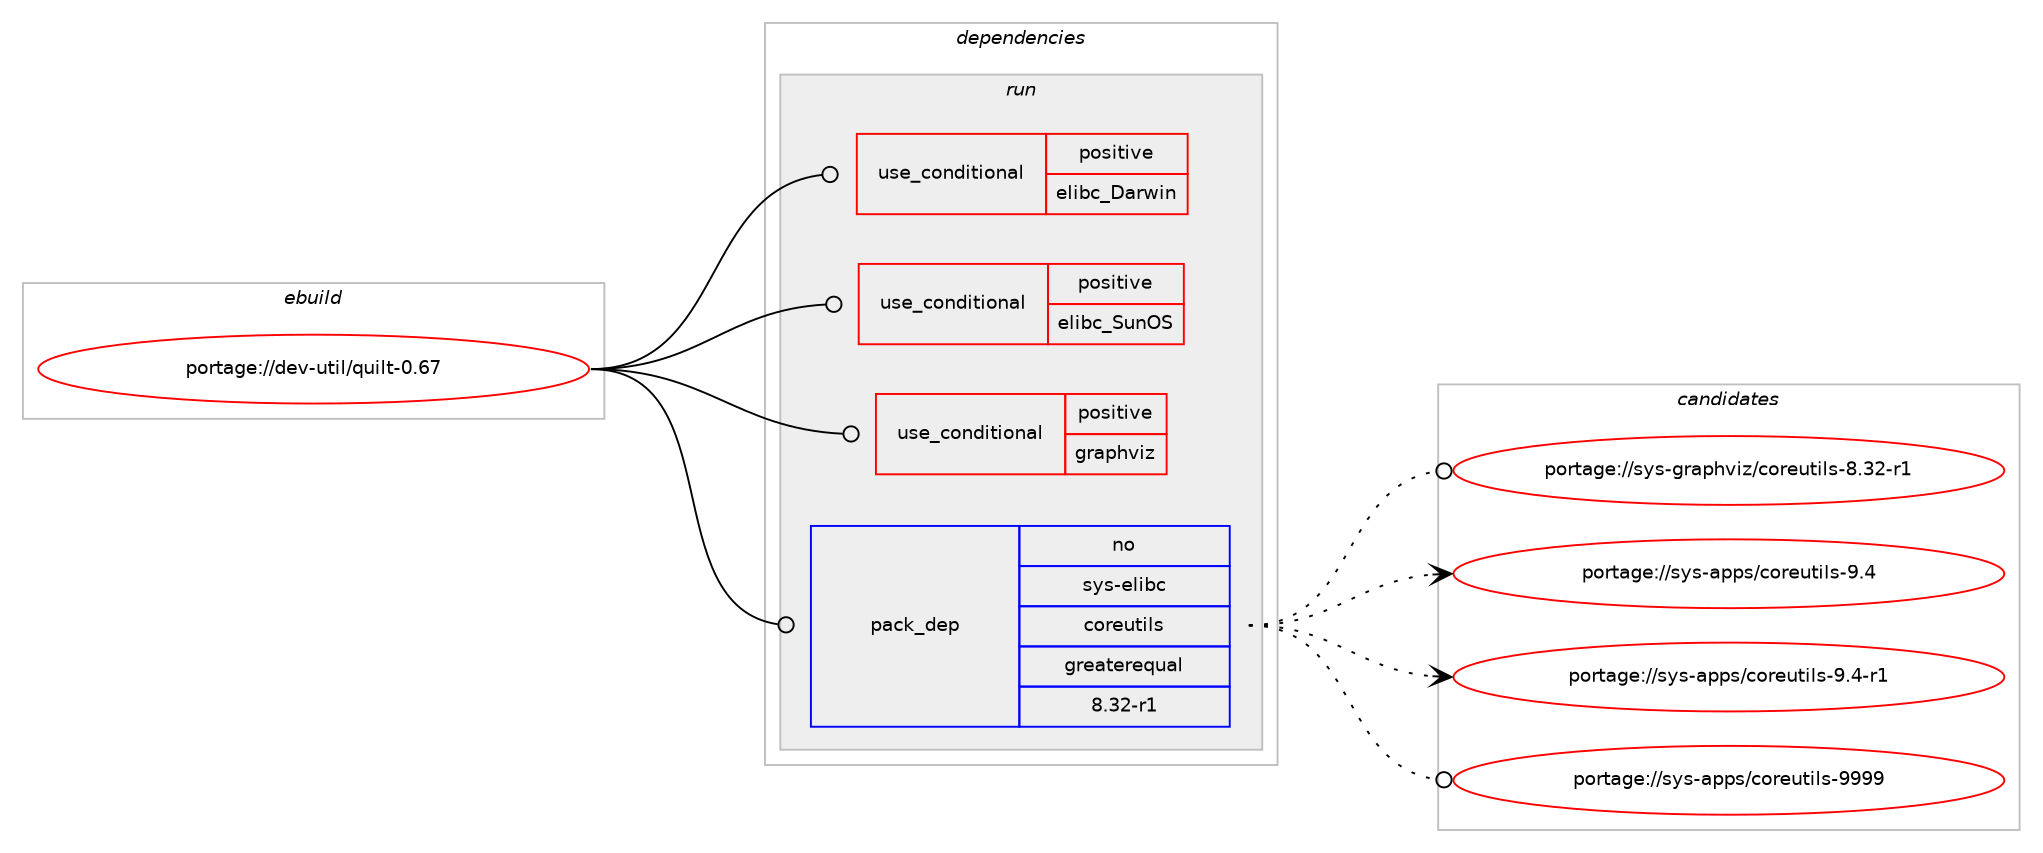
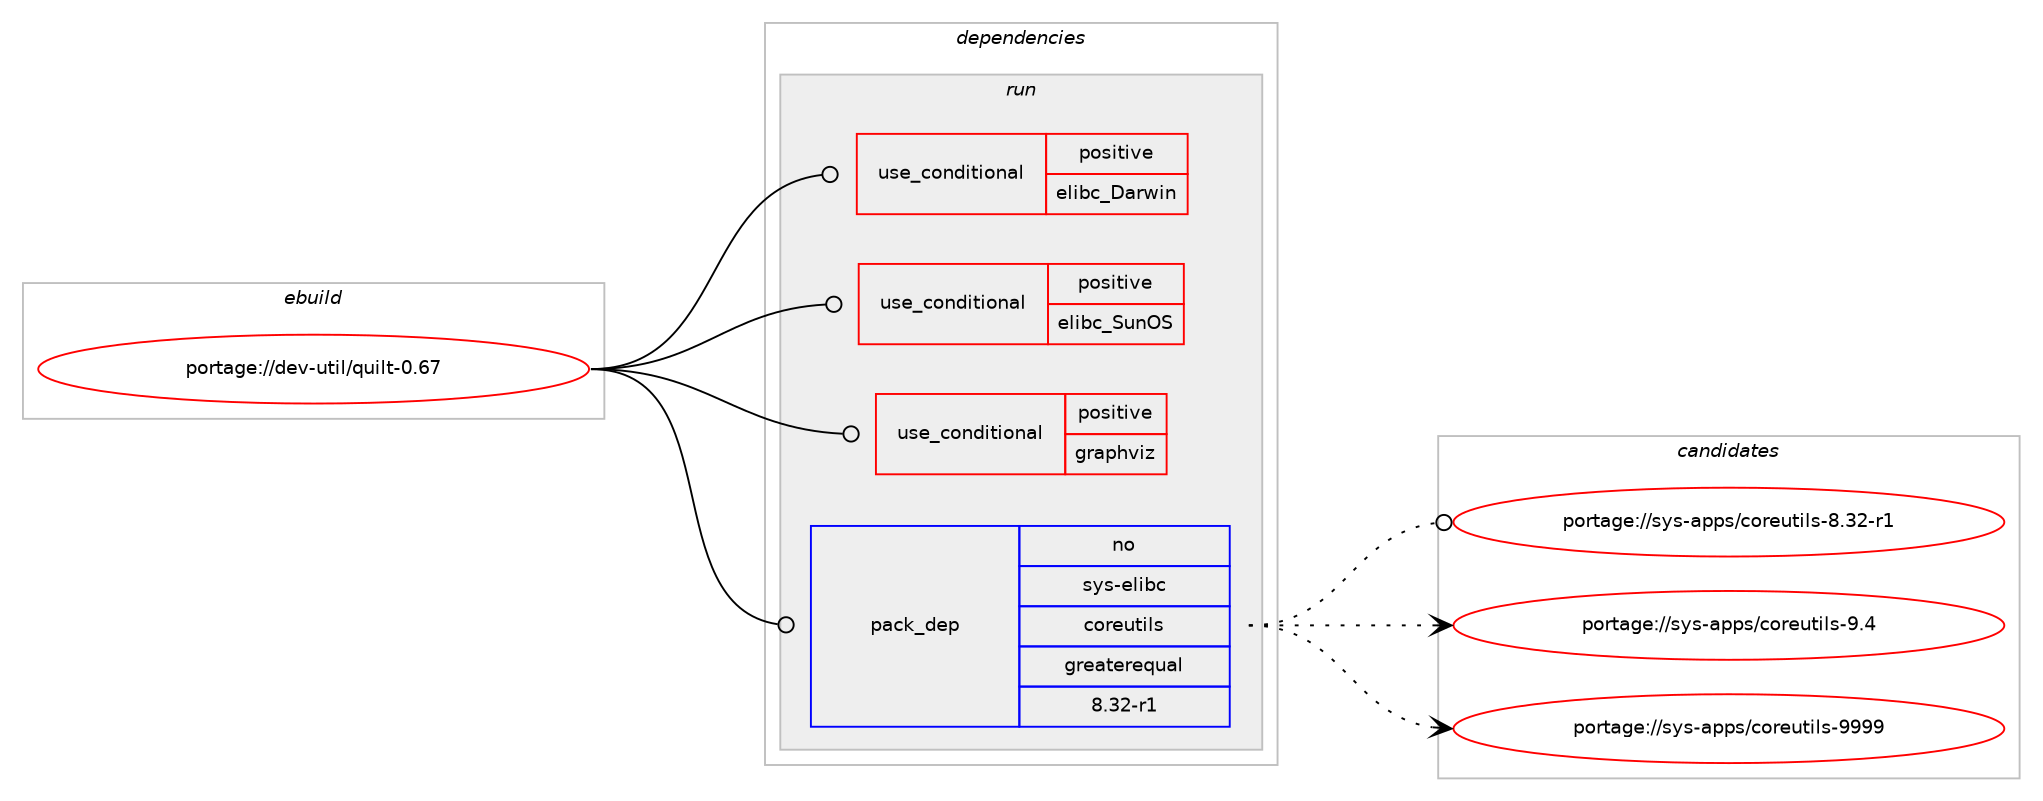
(1729, 470) -> (1729, 522)
(1729, 677) -> none
(1346, 696) -> (1343, 670)
